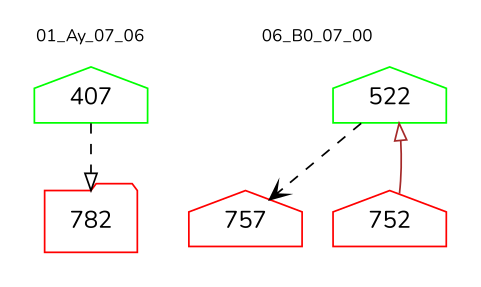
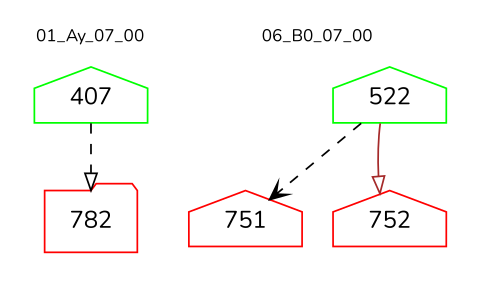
(91, 37) -> (91, 37)
(401, 167) -> (378, 150)
(245, 221) -> (245, 221)
